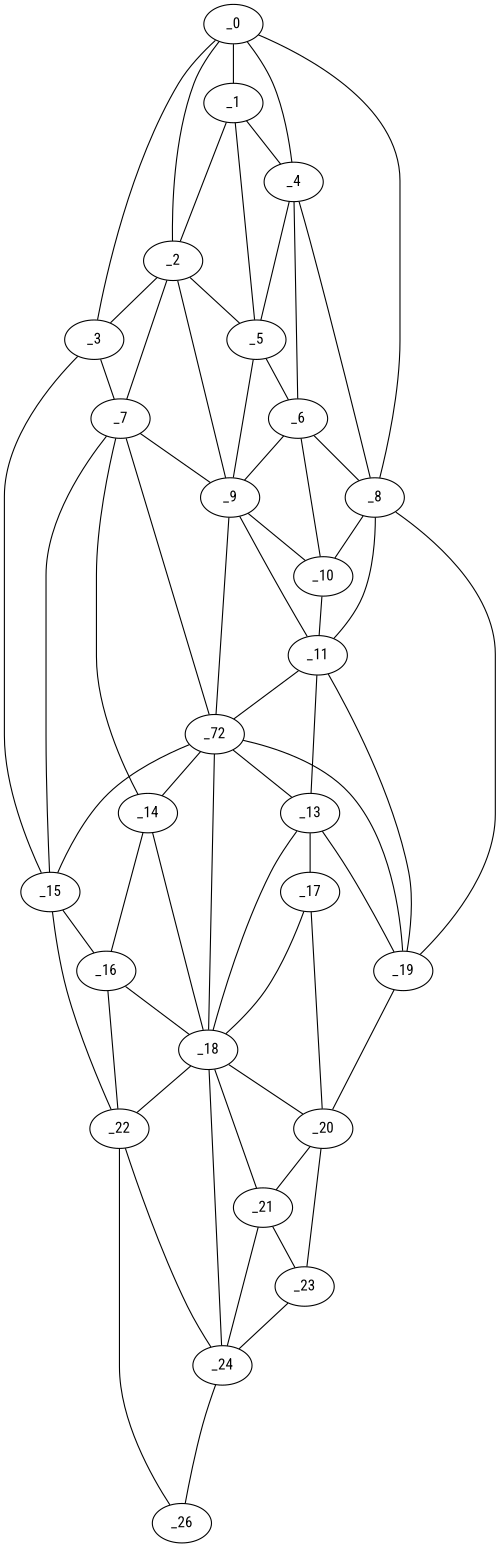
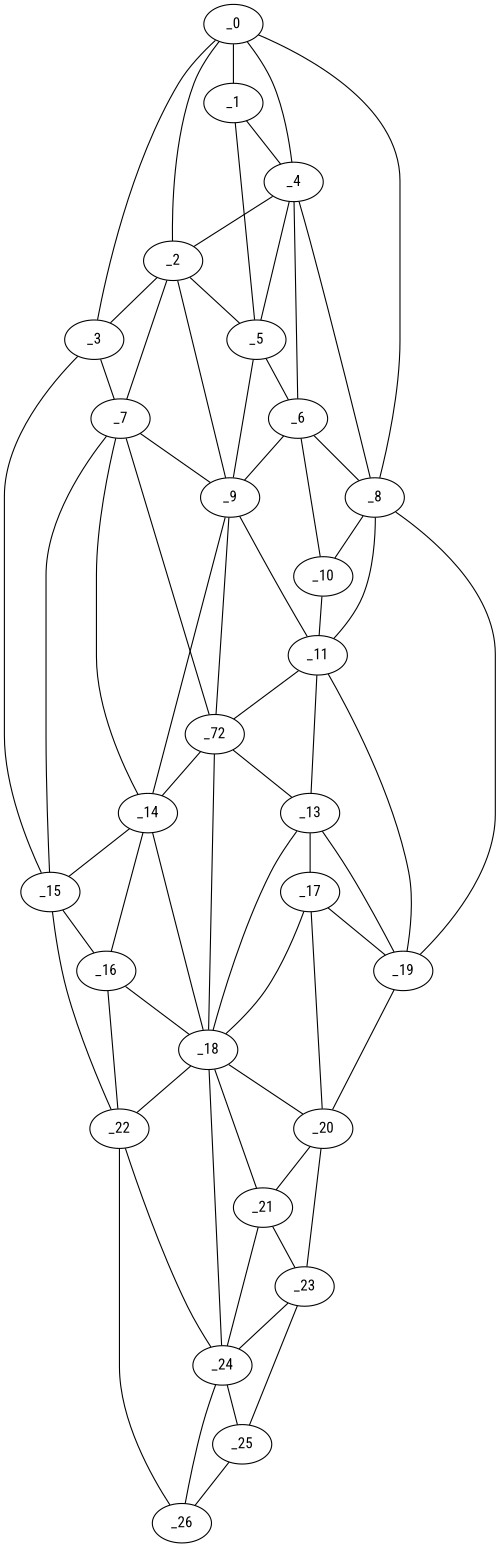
(203, 182) -> (233, 221)
(277, 537) -> (185, 669)
(108, 793) -> (99, 852)
(364, 813) -> (357, 931)
none -> (242, 1444)
